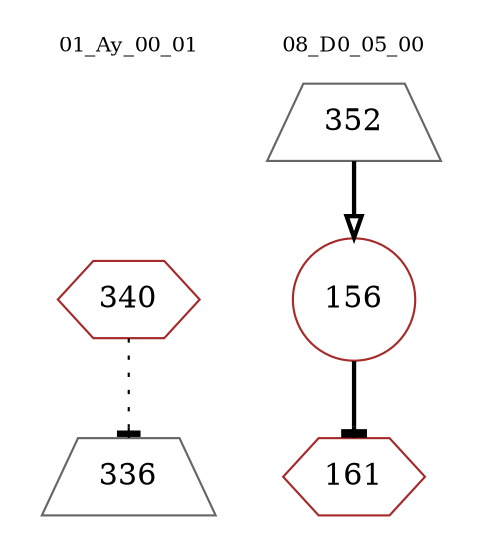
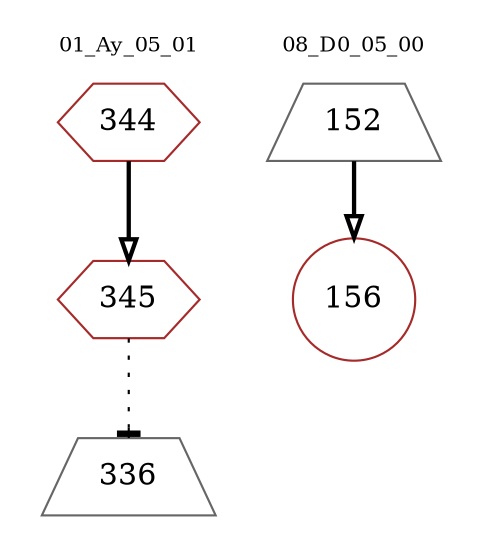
(129, 46) -> (129, 46)
none -> (129, 122)
(354, 122) -> (354, 122)
(129, 300) -> (129, 300)
(354, 477) -> none
